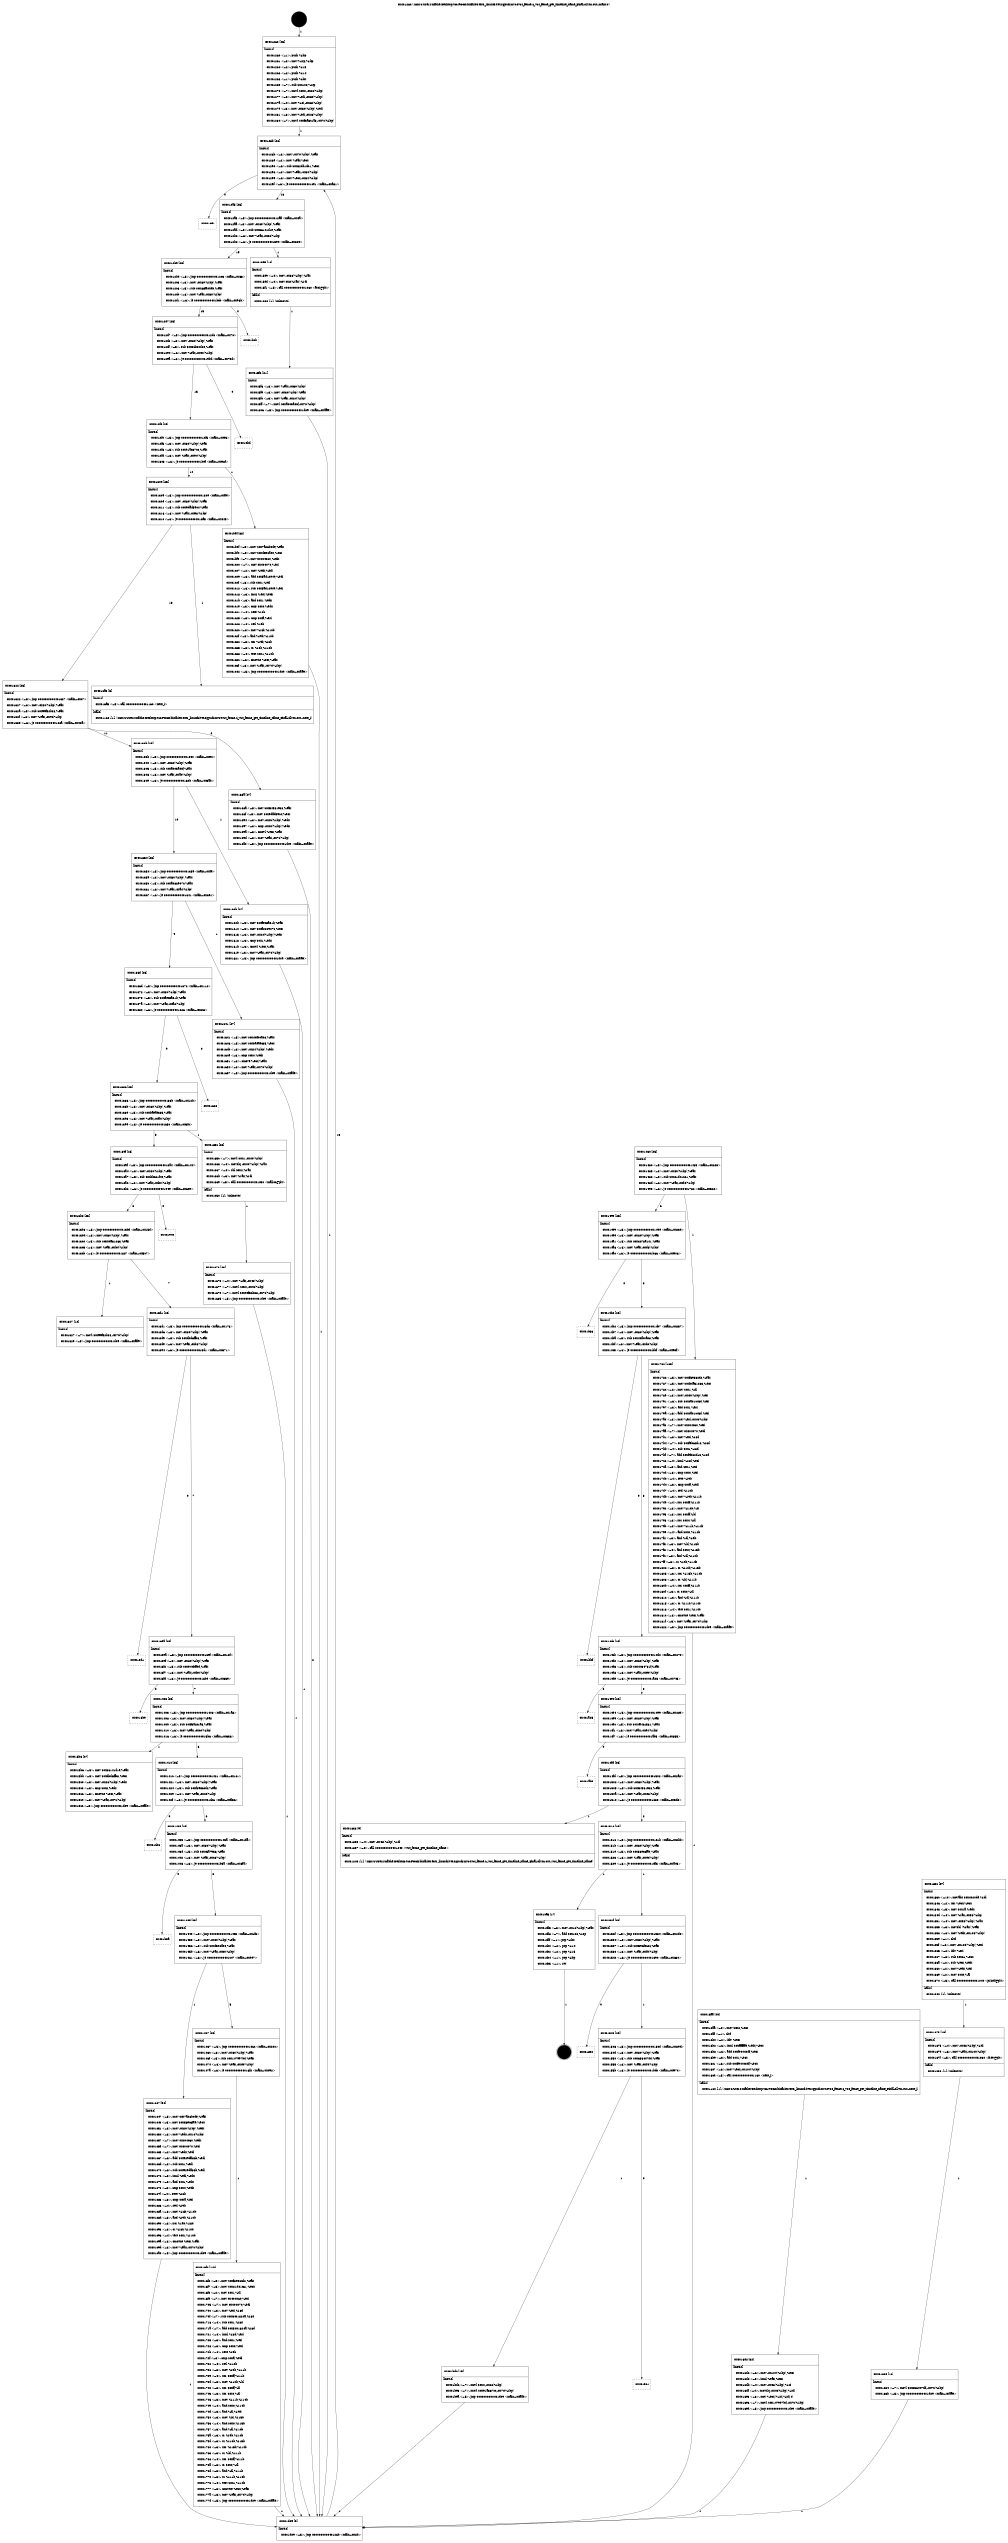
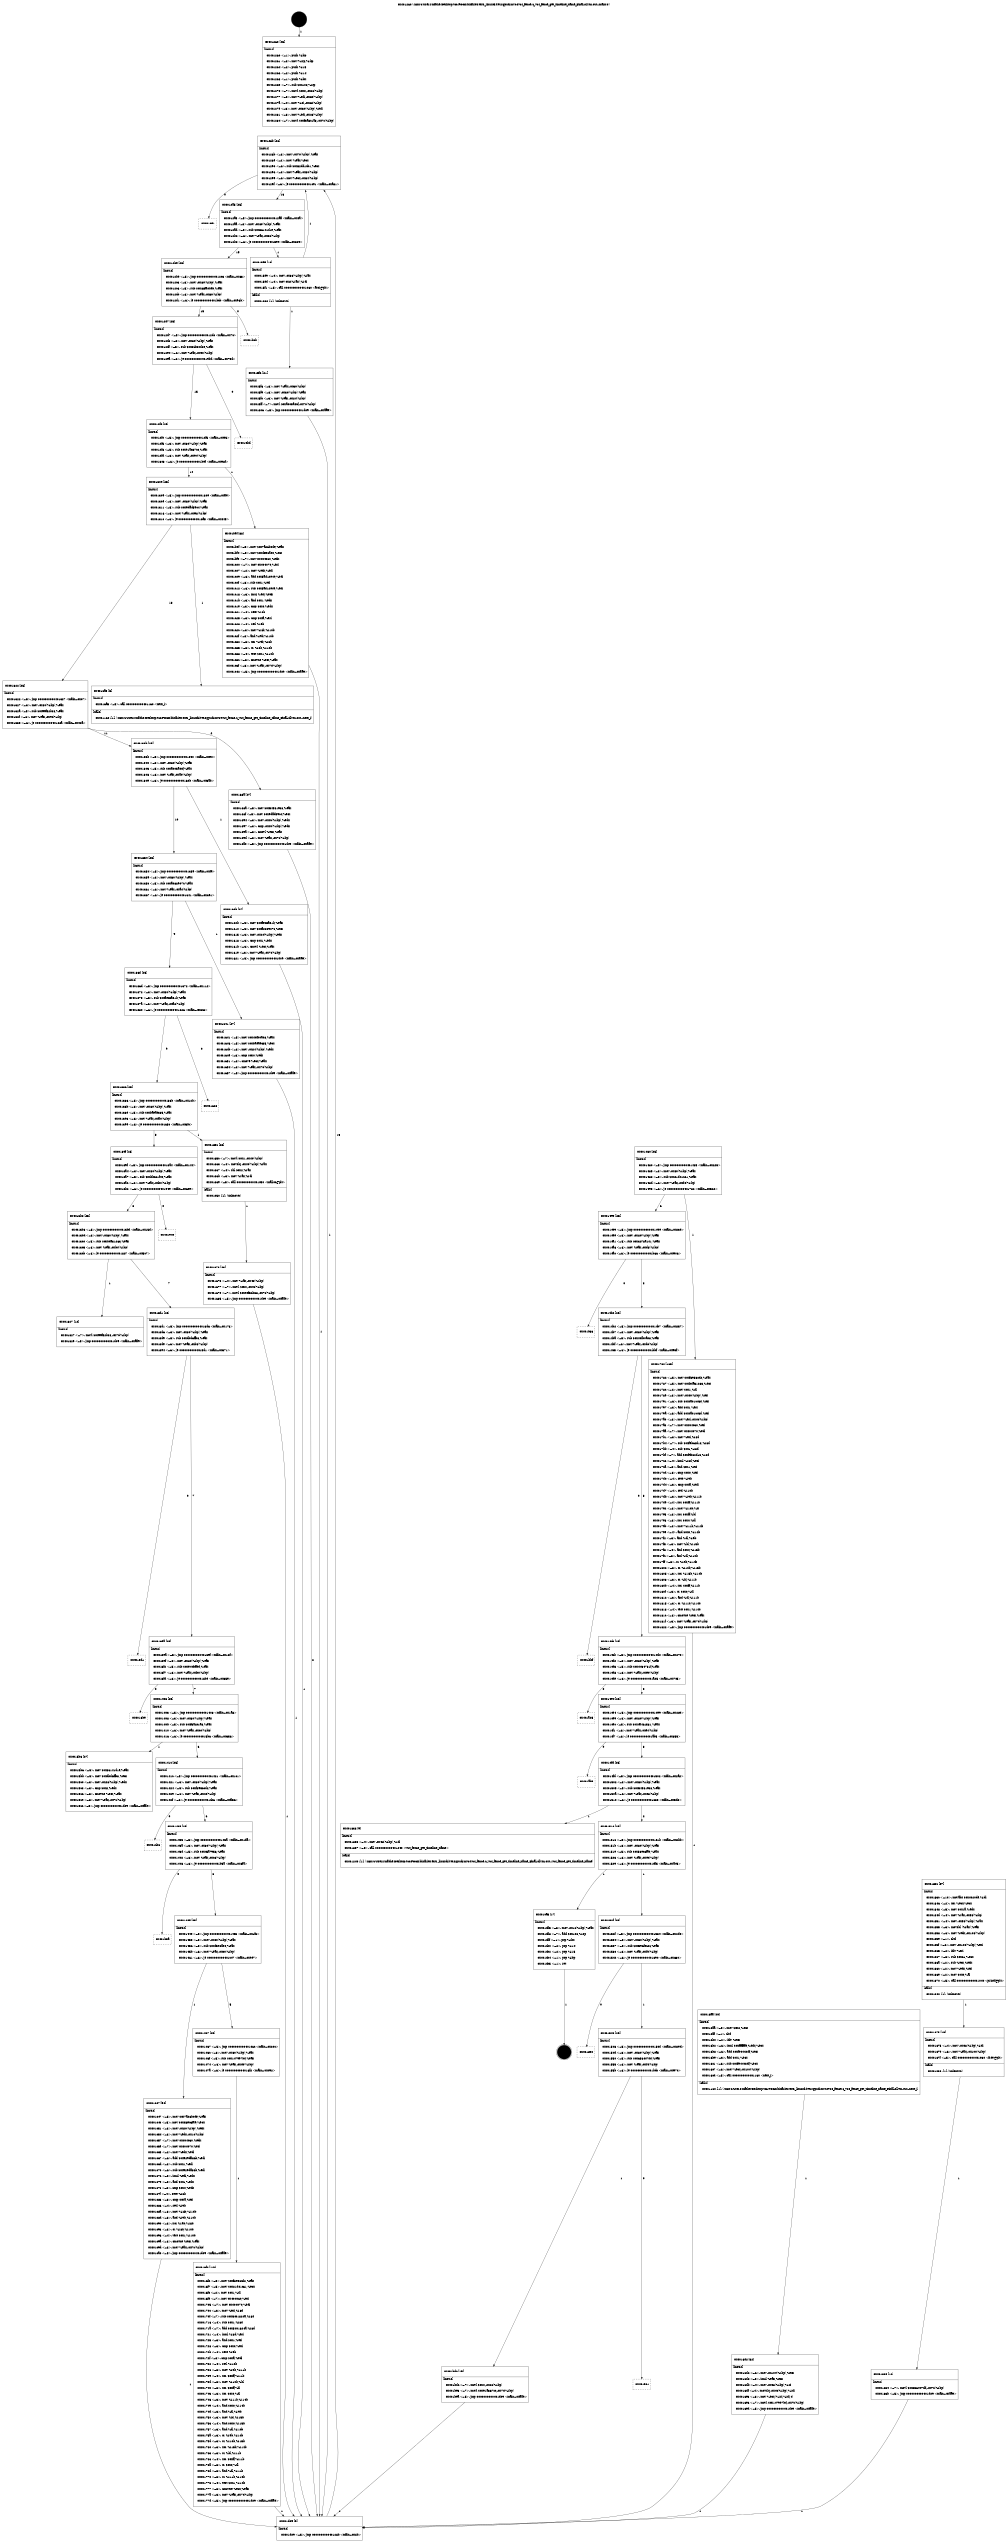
(299, 130) -> (309, 225)
none -> (642, 1749)
